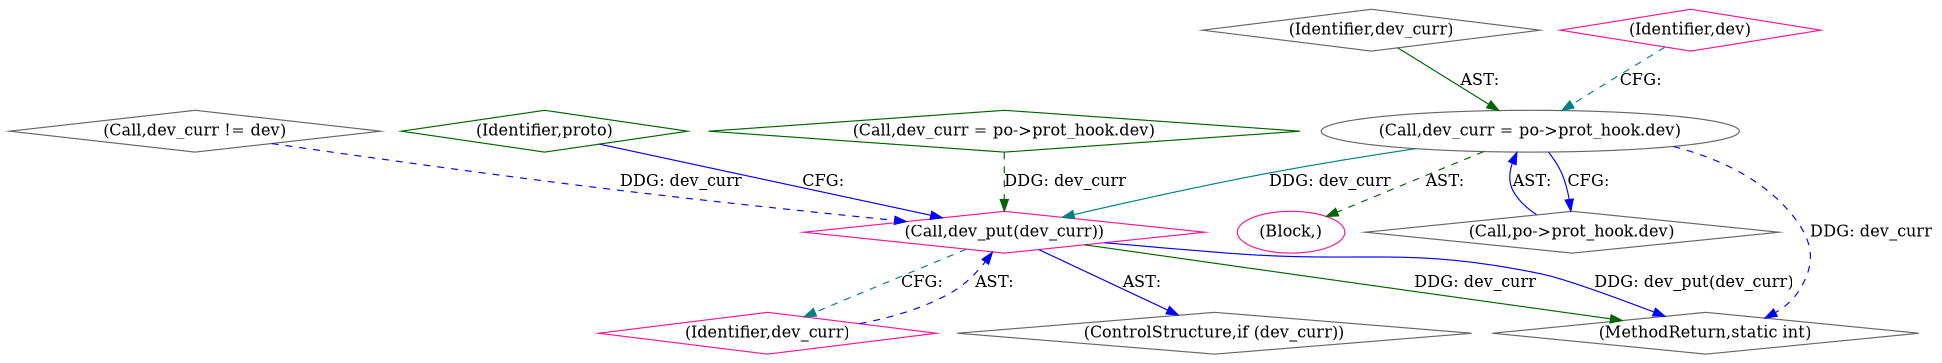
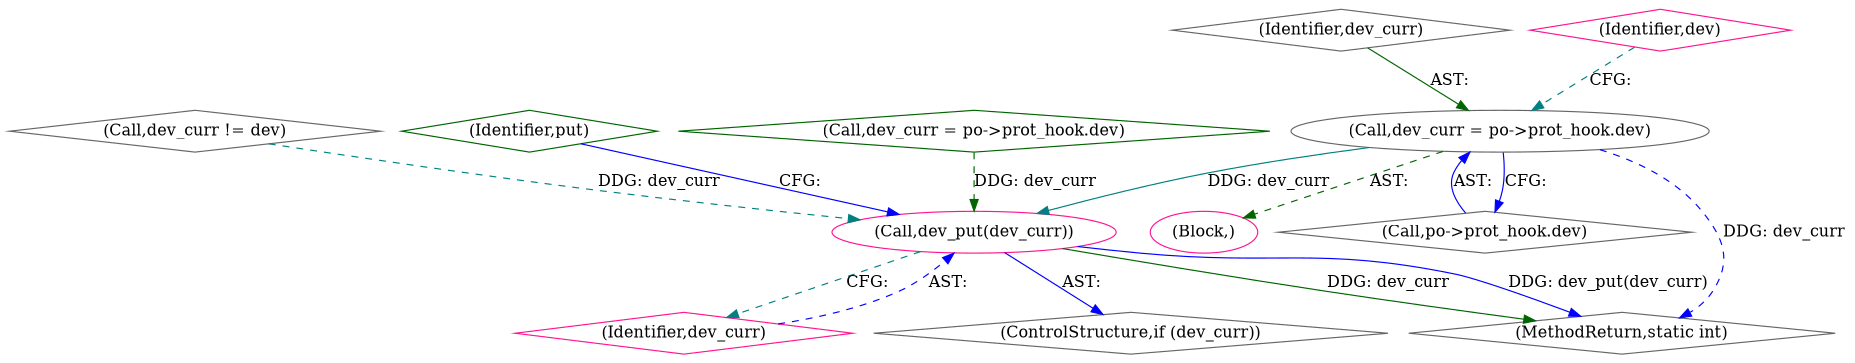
(544, 131) -> (529, 131)
(583, 186) -> (558, 185)
(1004, 232) -> (974, 232)
